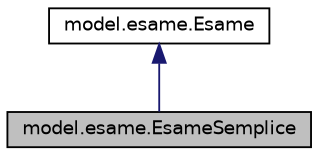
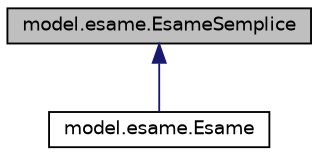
(159, 87) -> (159, 87)
